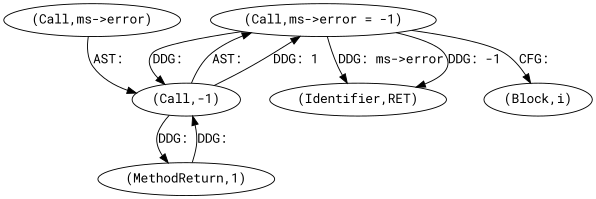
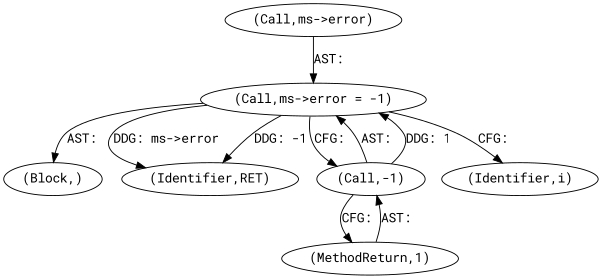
(172, 60) -> (334, 139)
(97, 71) -> (313, 55)
(538, 100) -> (520, 179)
(177, 139) -> (361, 219)
(216, 139) -> (400, 219)
none -> (53, 179)
